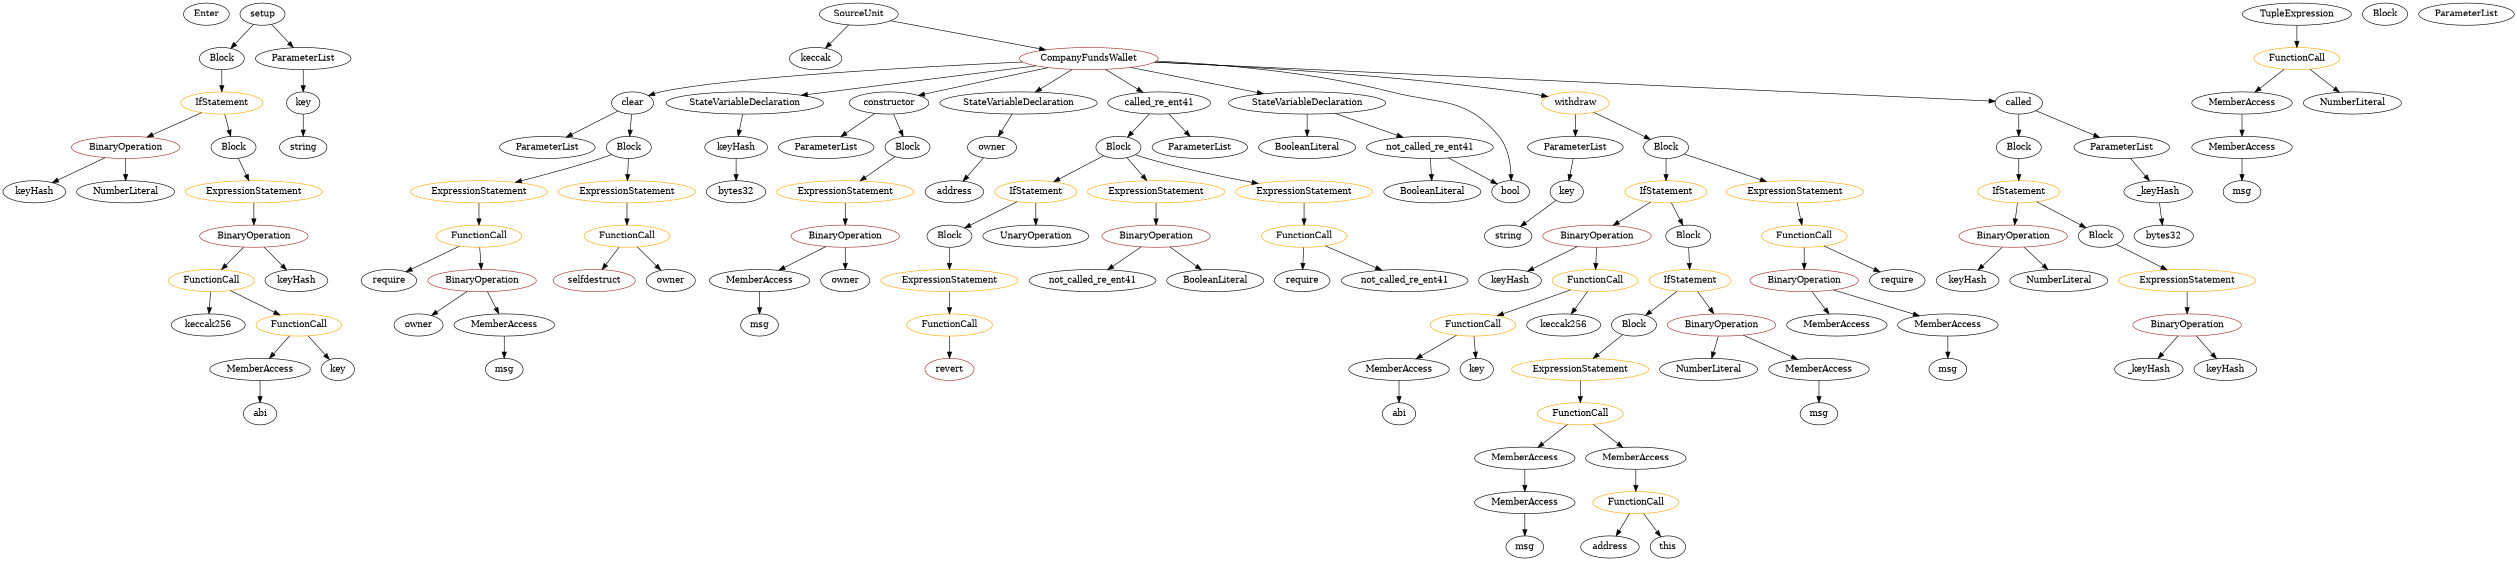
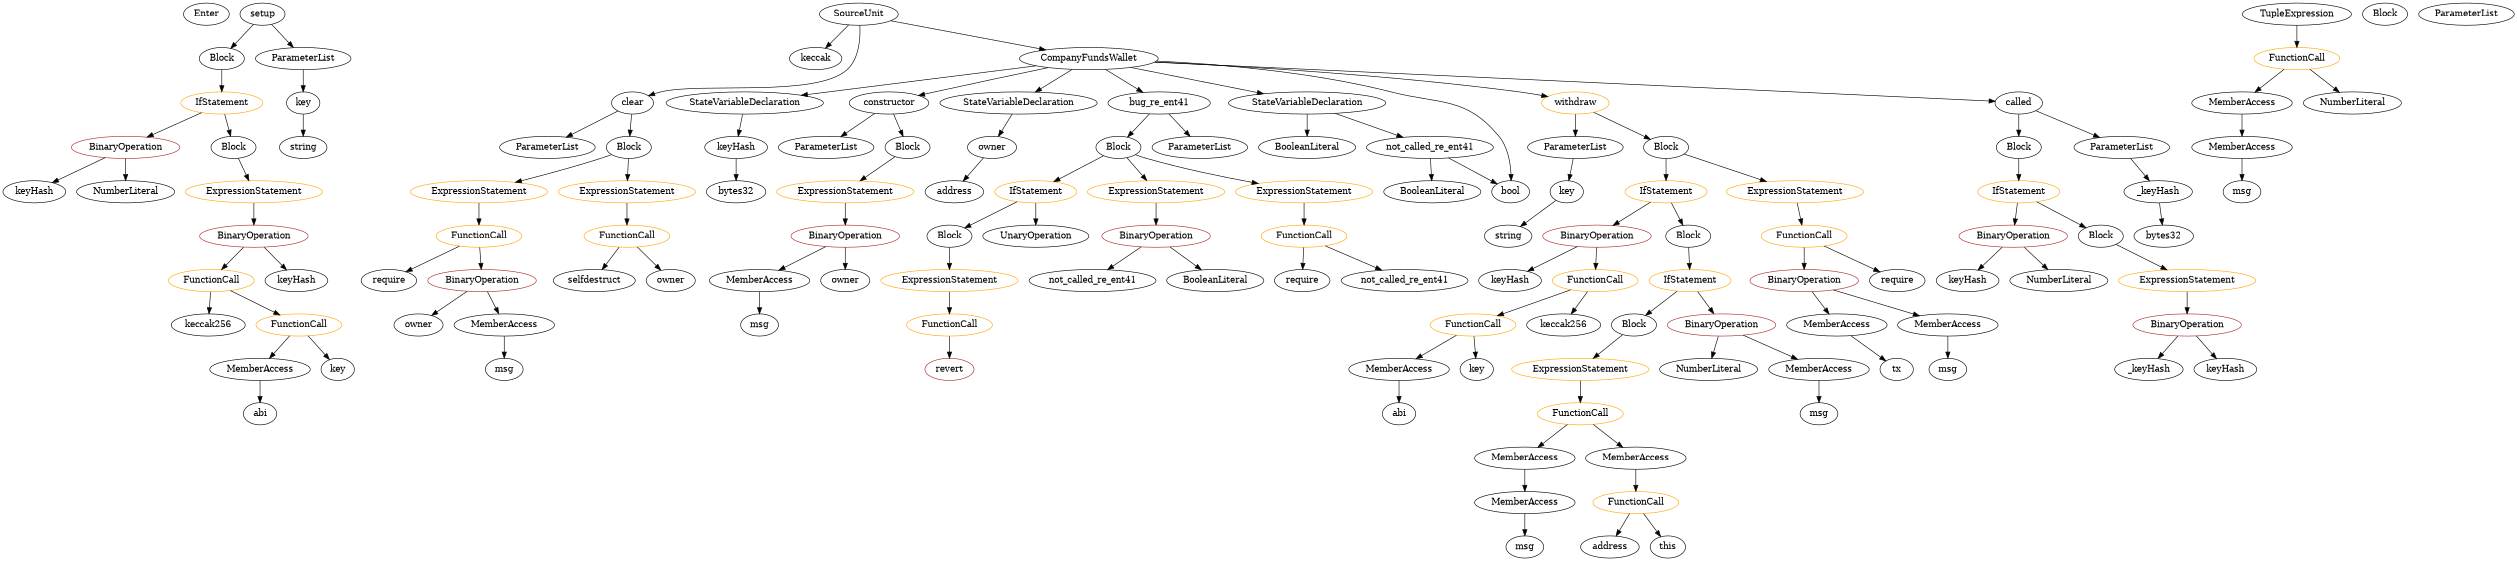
(1089, 59) -> (1089, 59)
(838, 73) -> (776, 87)
(1159, 103) -> (1159, 103)
(594, 281) -> (594, 281)
none -> (1897, 369)
